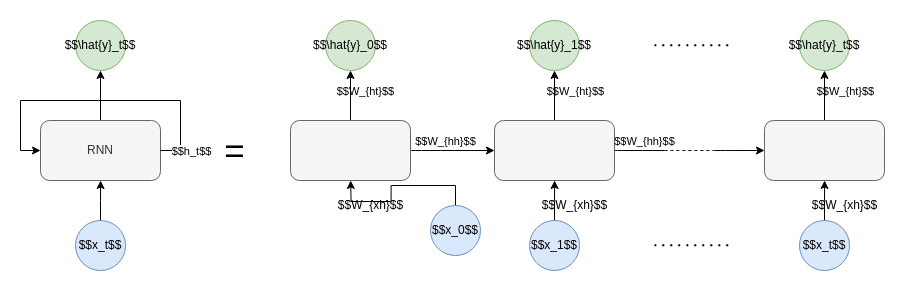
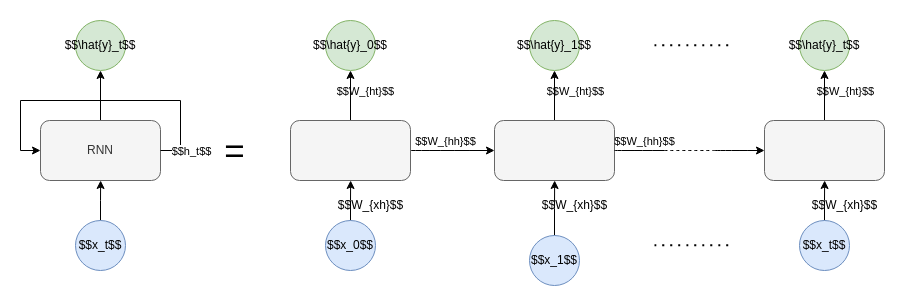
(456, 231) -> (351, 246)
(555, 246) -> (555, 261)
